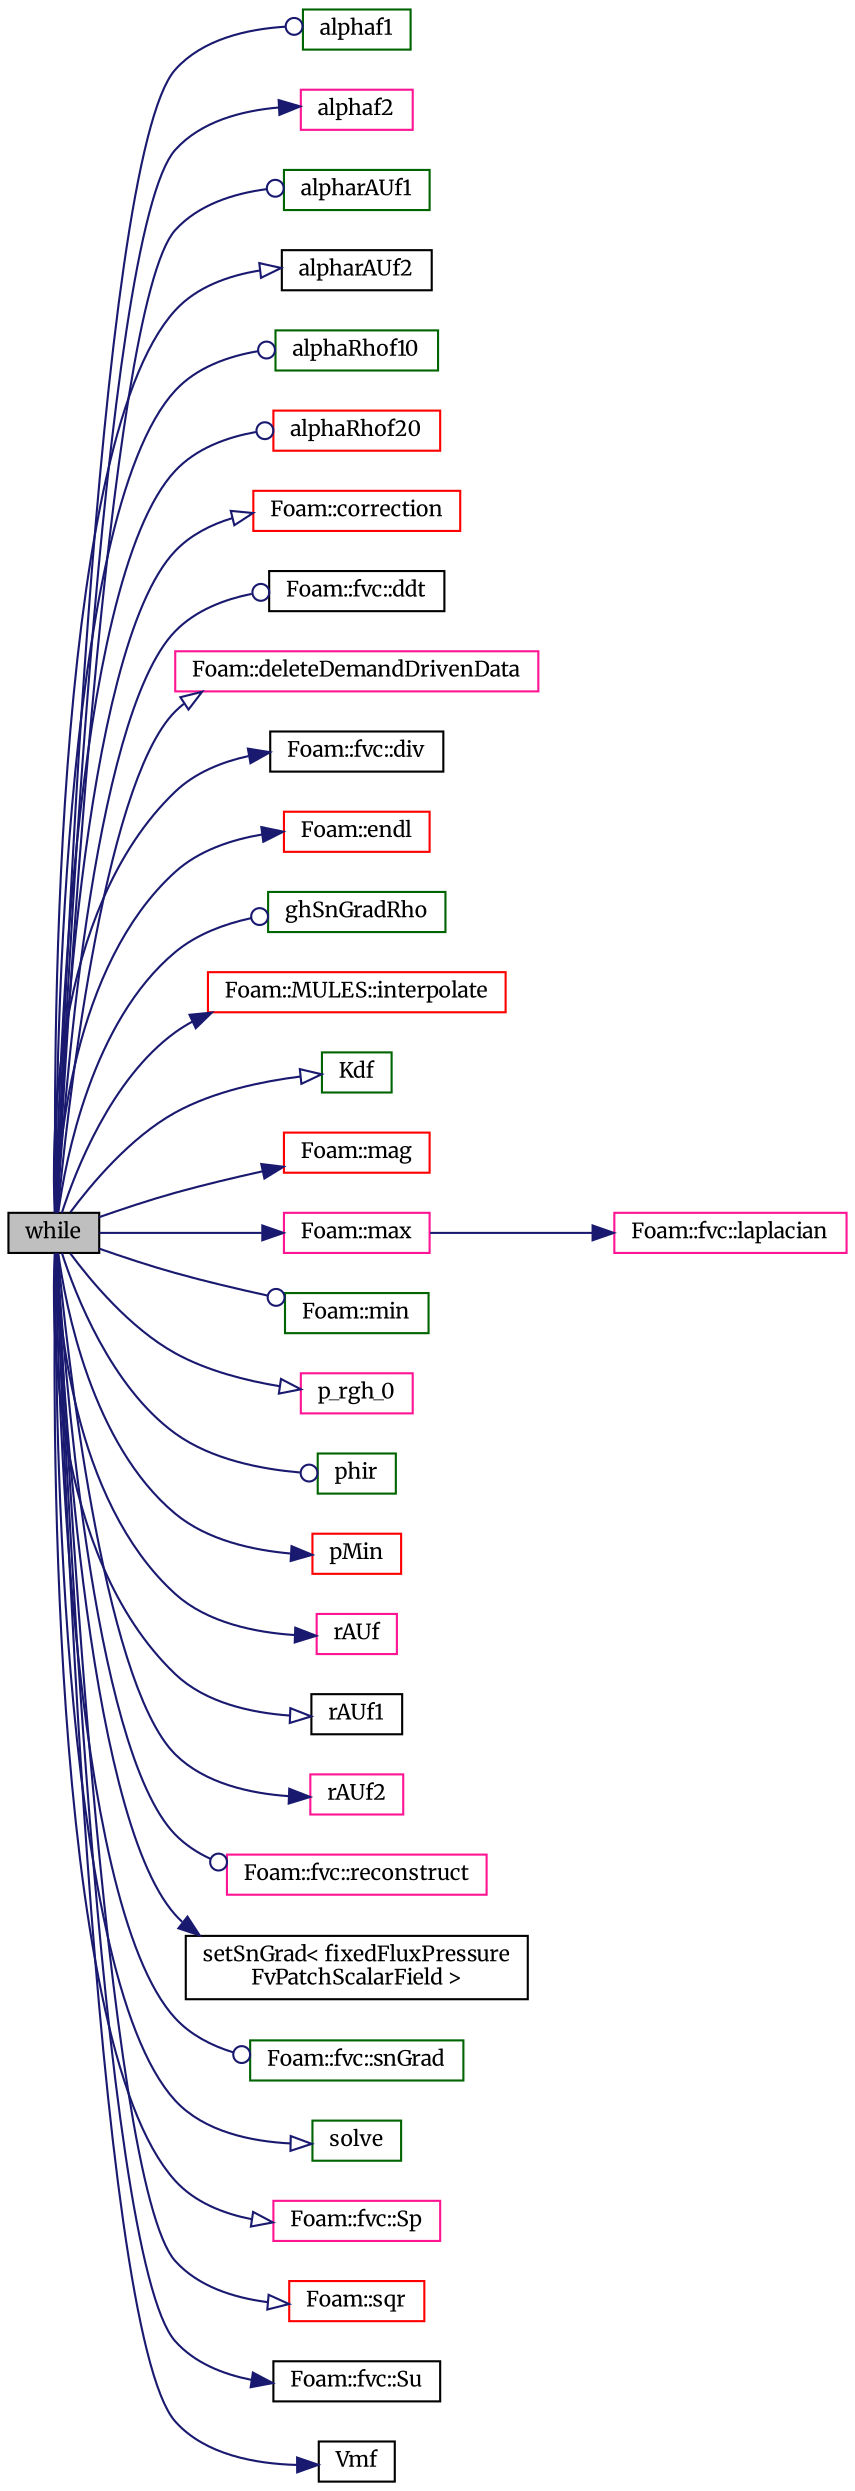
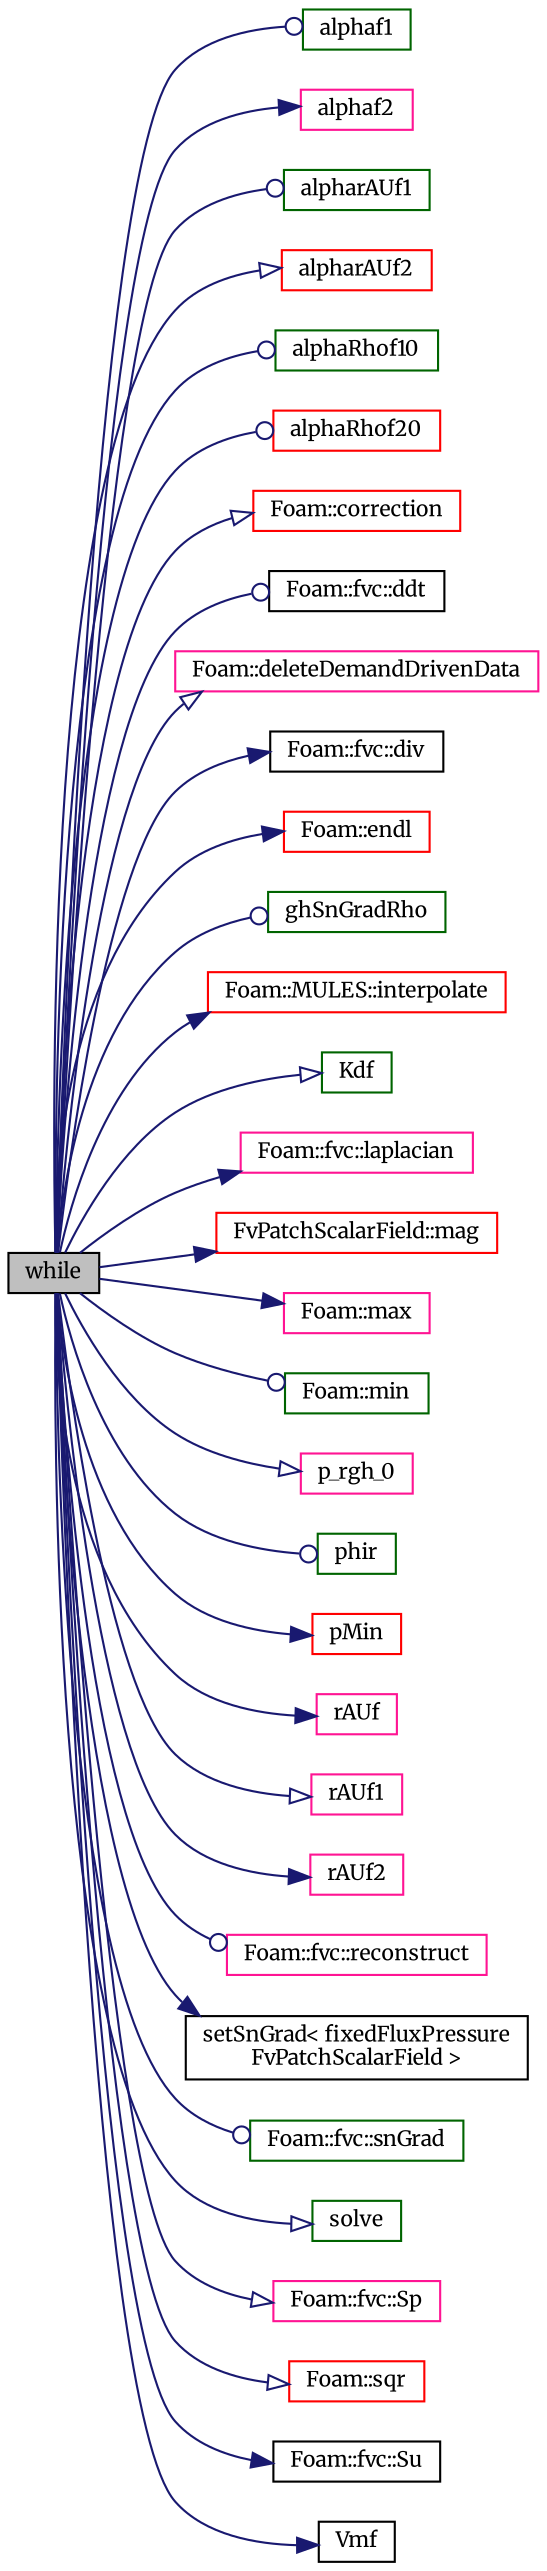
(357, 270) -> (357, 270)
(357, 1153) -> (357, 1233)
(511, 1233) -> (146, 1208)
(357, 1714) -> (357, 1794)
